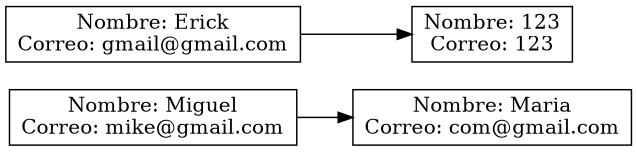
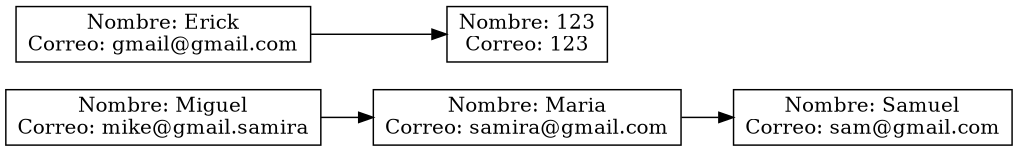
none -> (873, 117)
(153, 128) -> (163, 128)
(492, 128) -> (527, 128)
